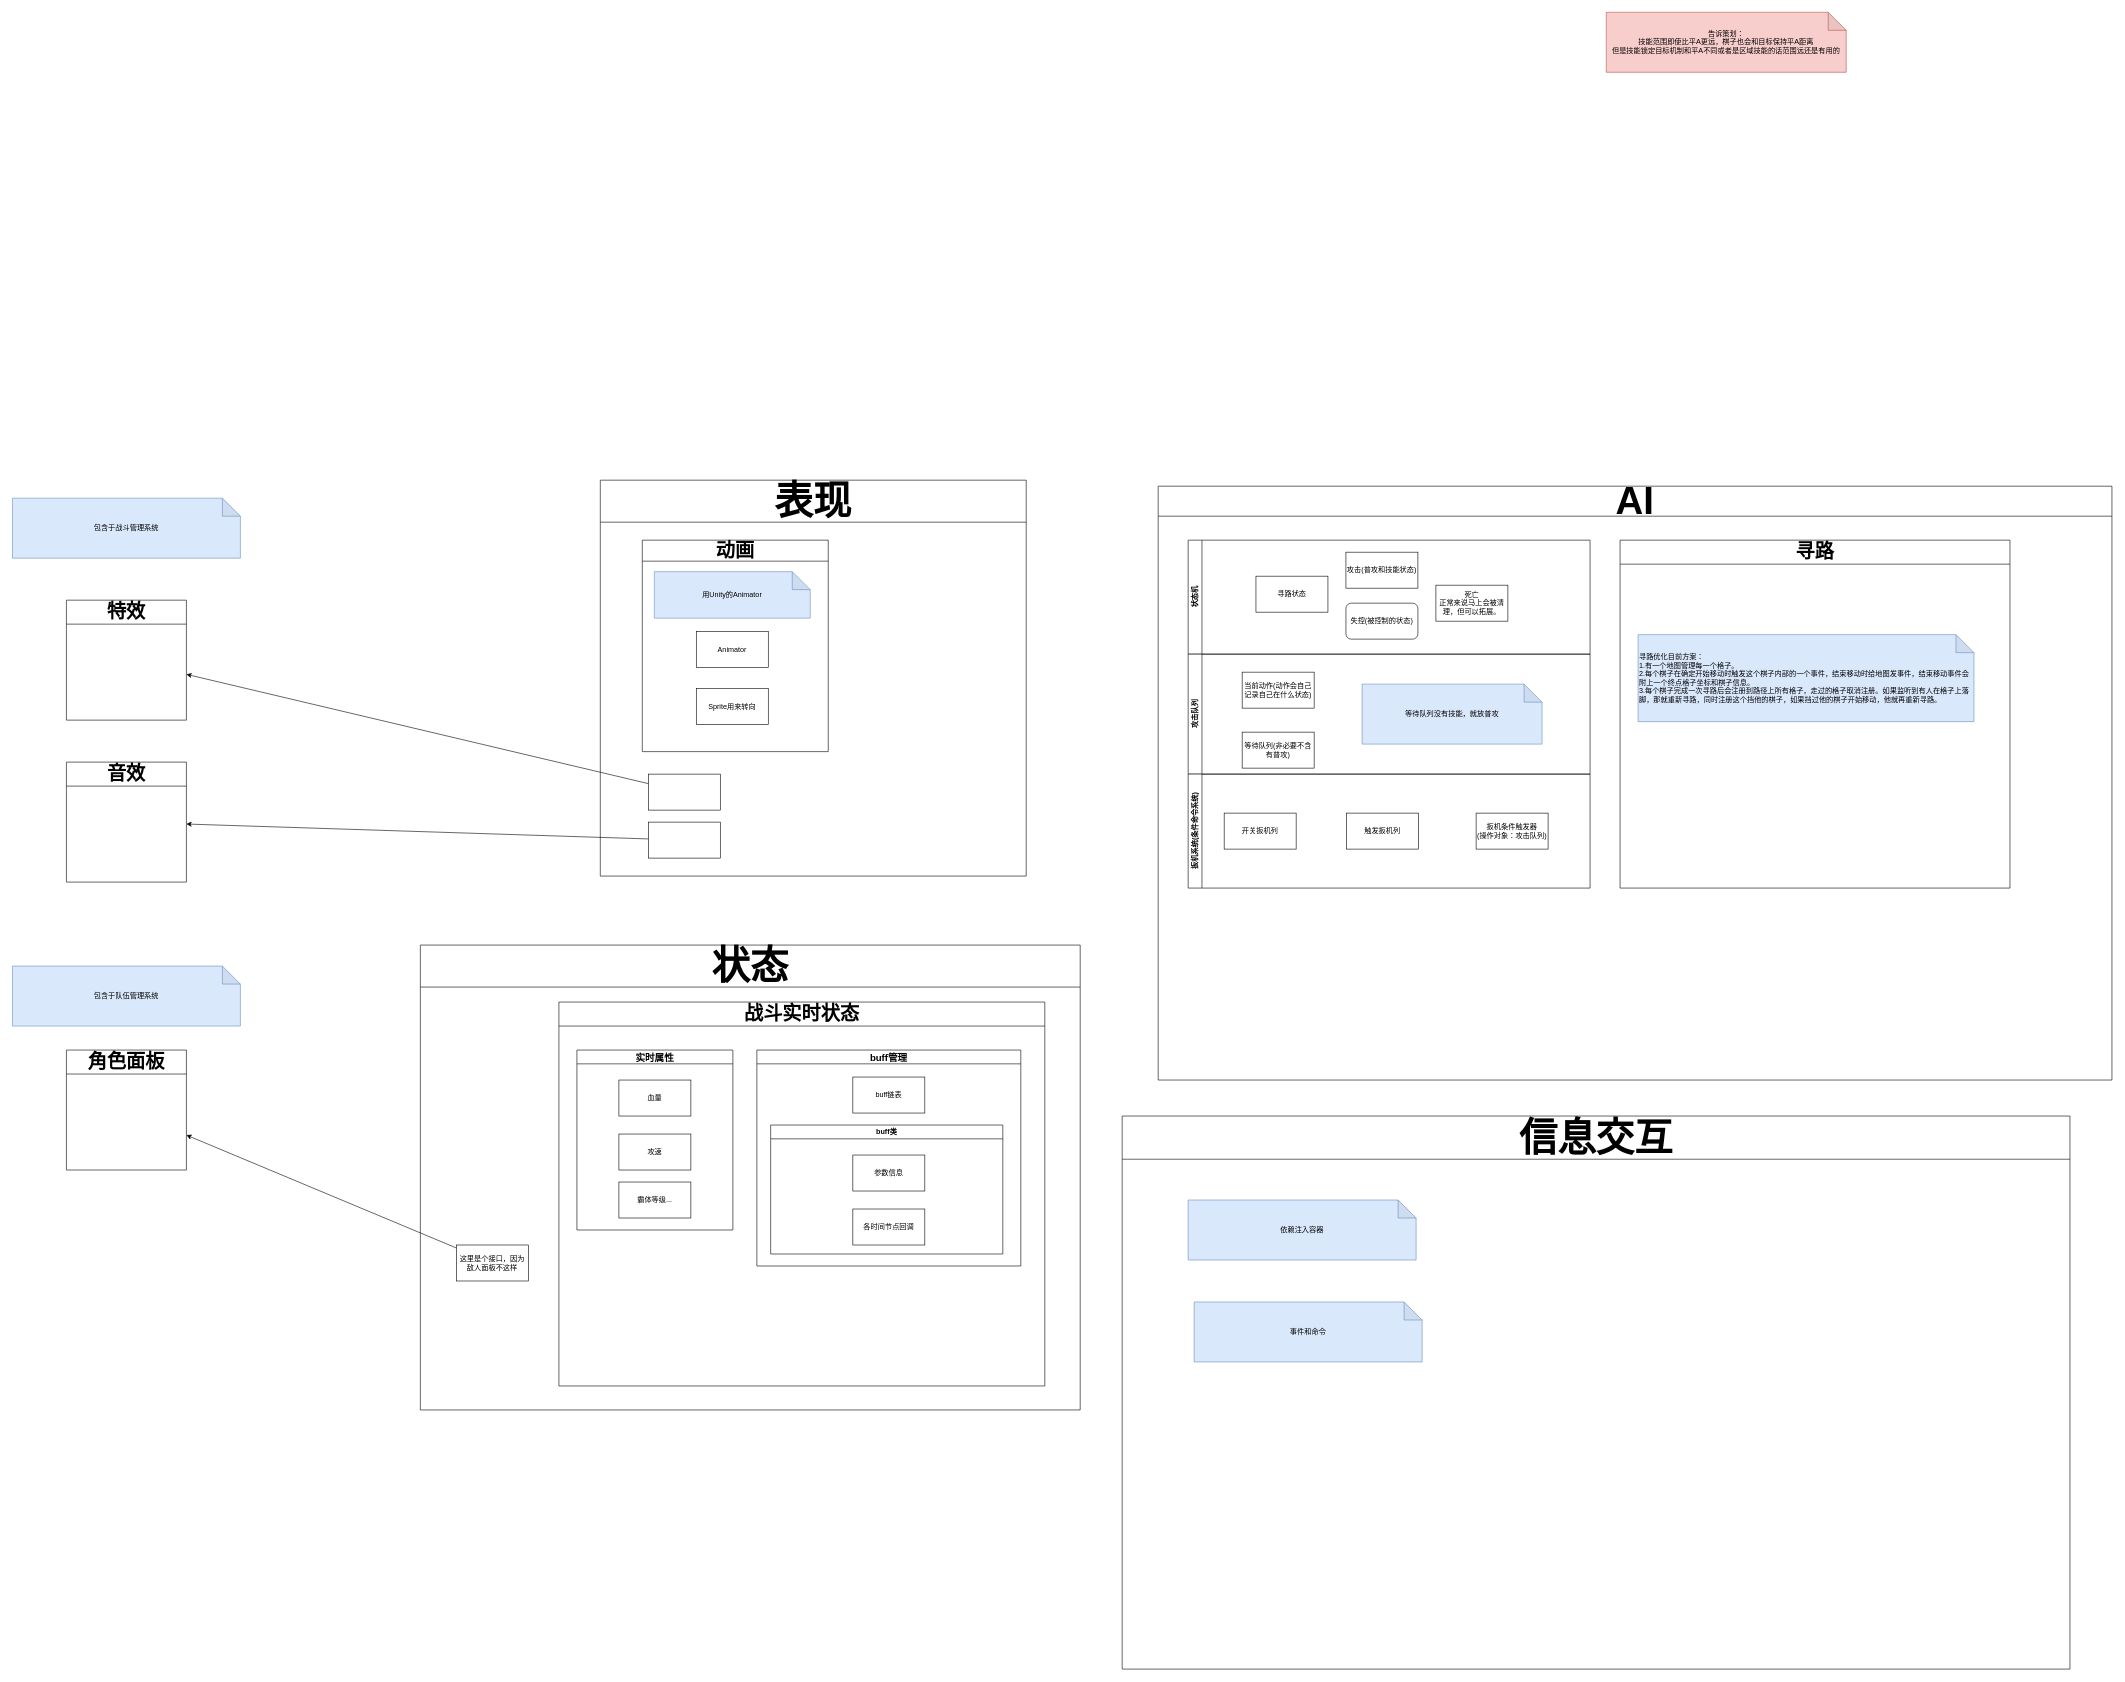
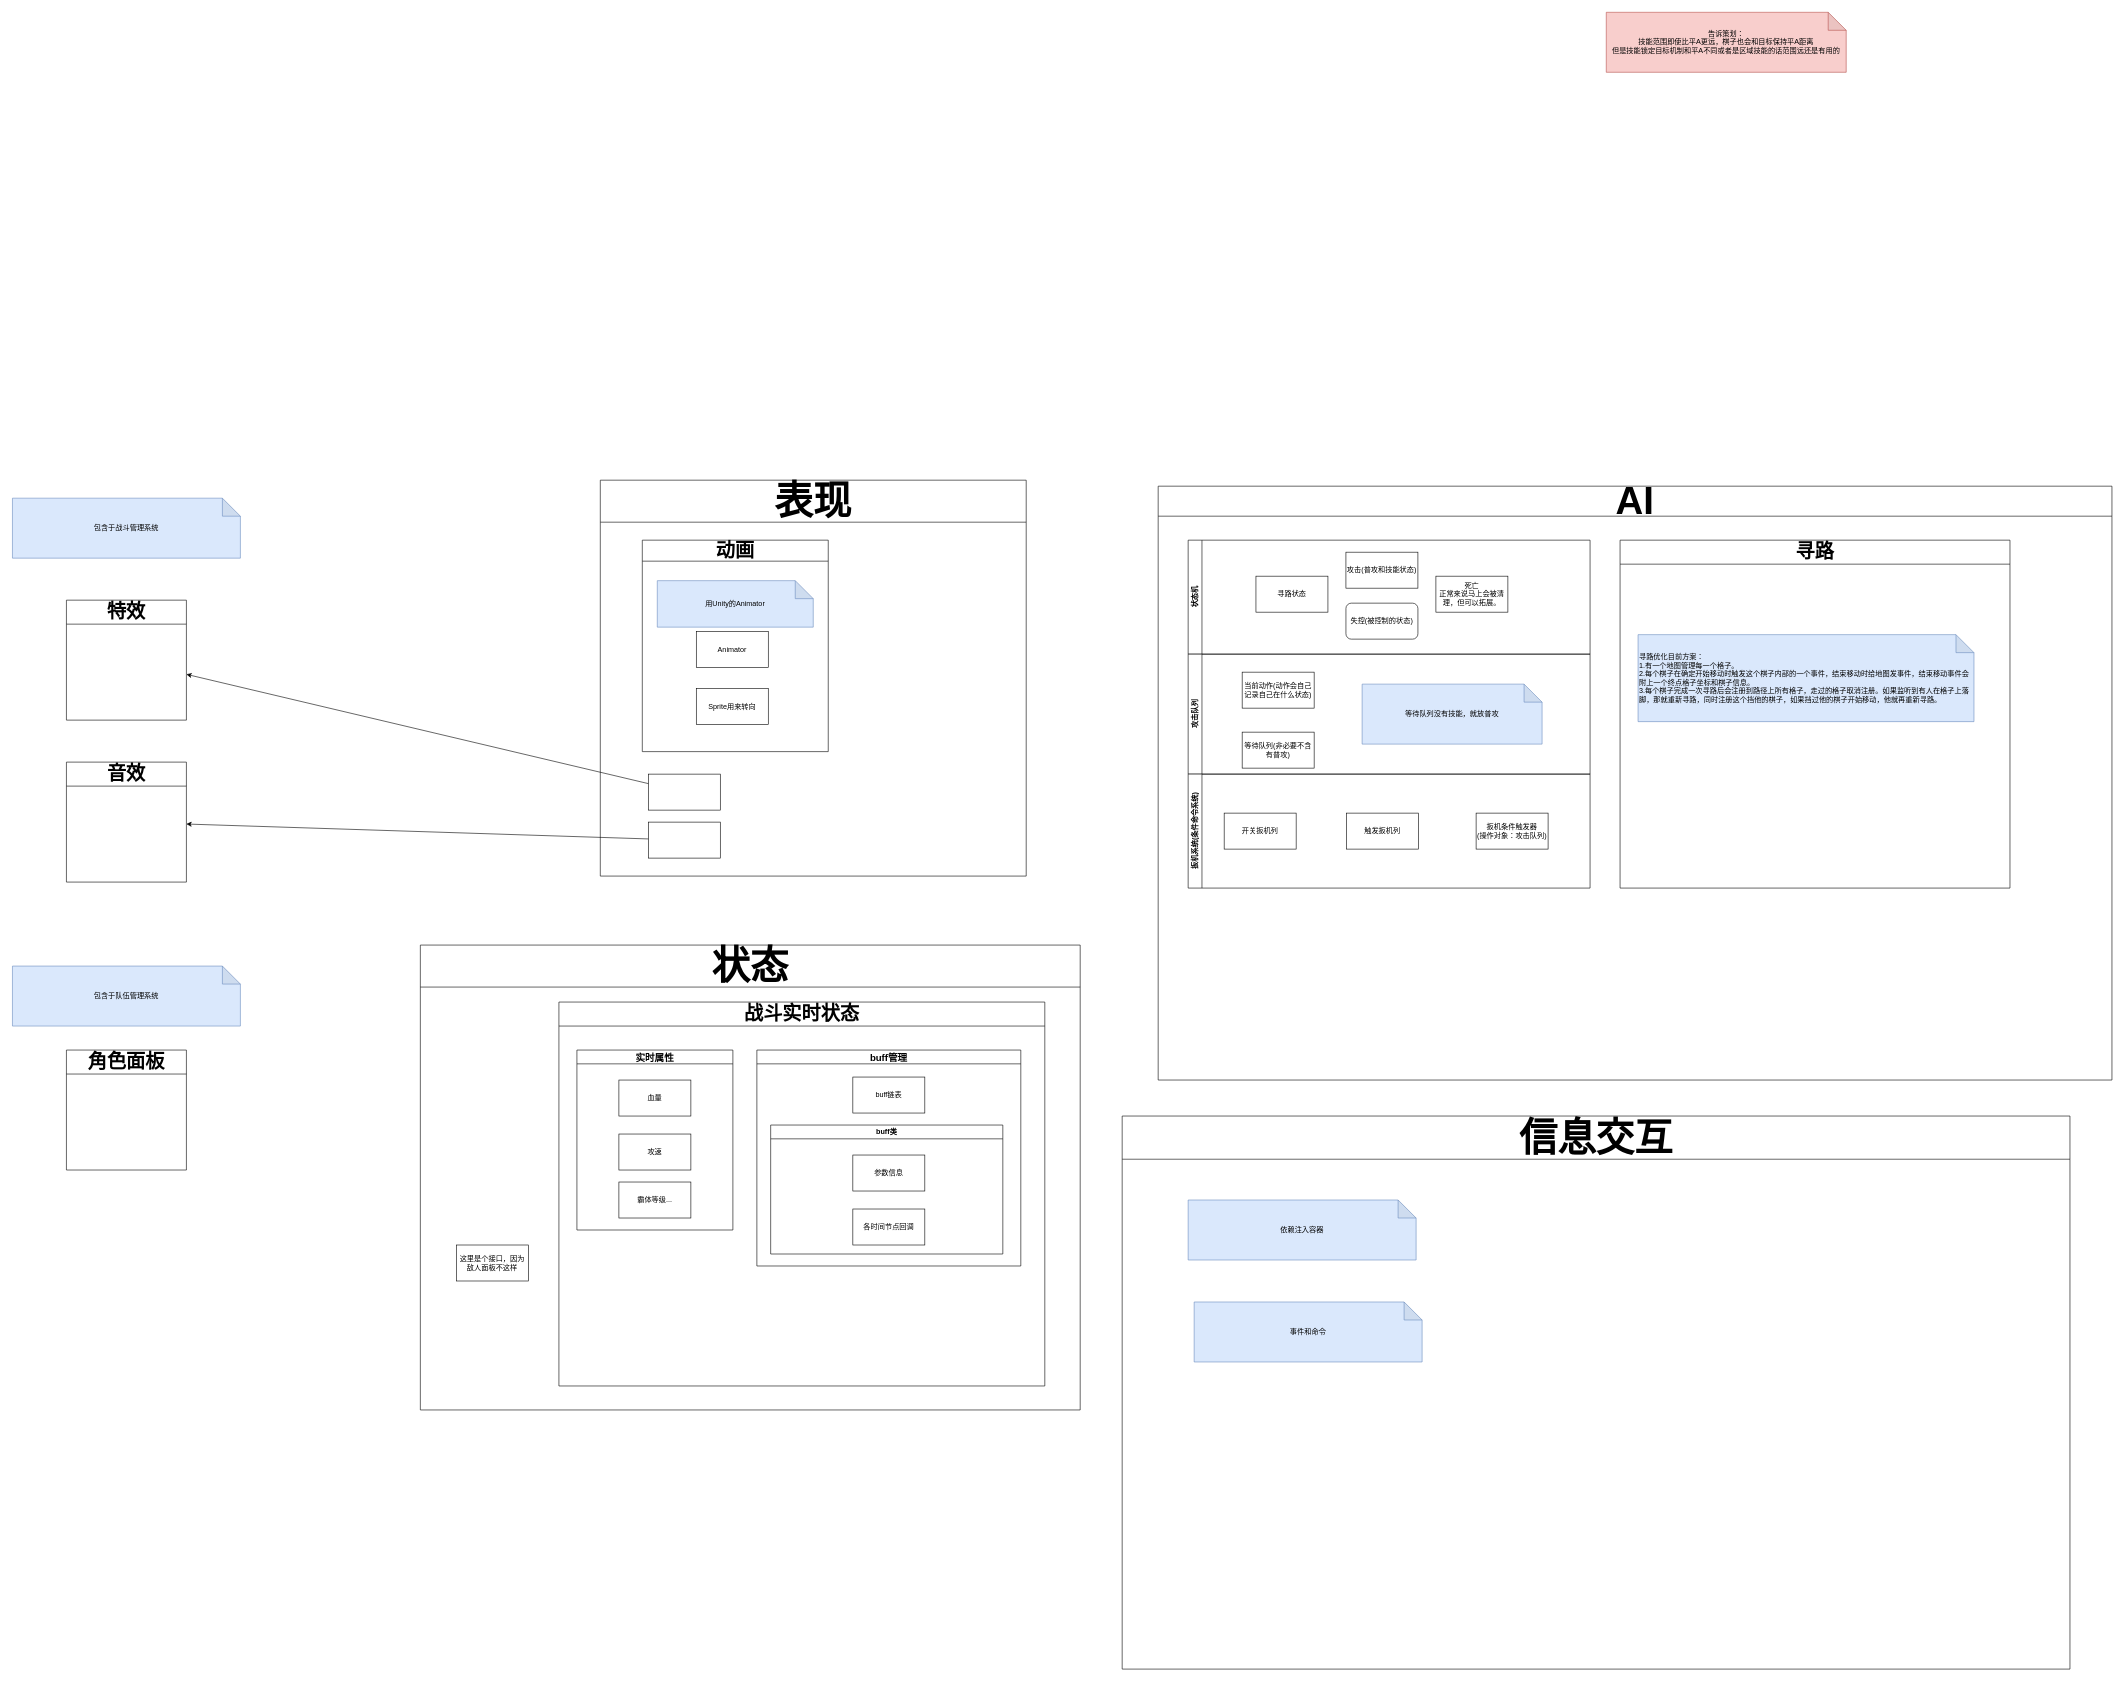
(732, 595) -> (735, 604)
(1472, 603) -> (1472, 594)
(323, 1193) -> none
